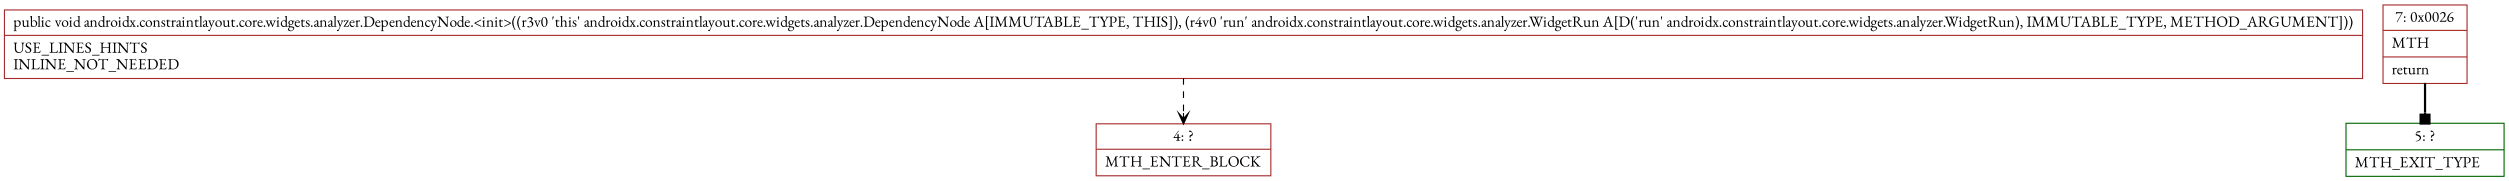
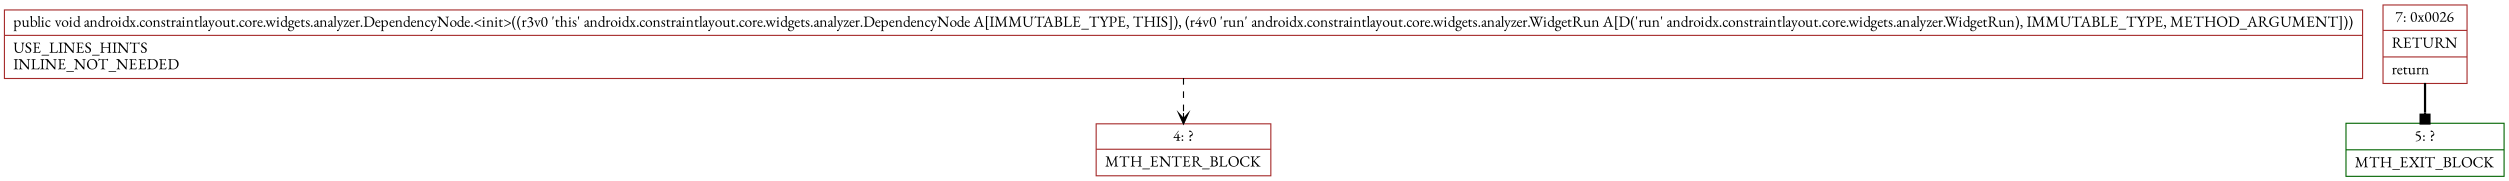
(2411, 43) -> (2425, 43)
(2418, 163) -> (2425, 163)
